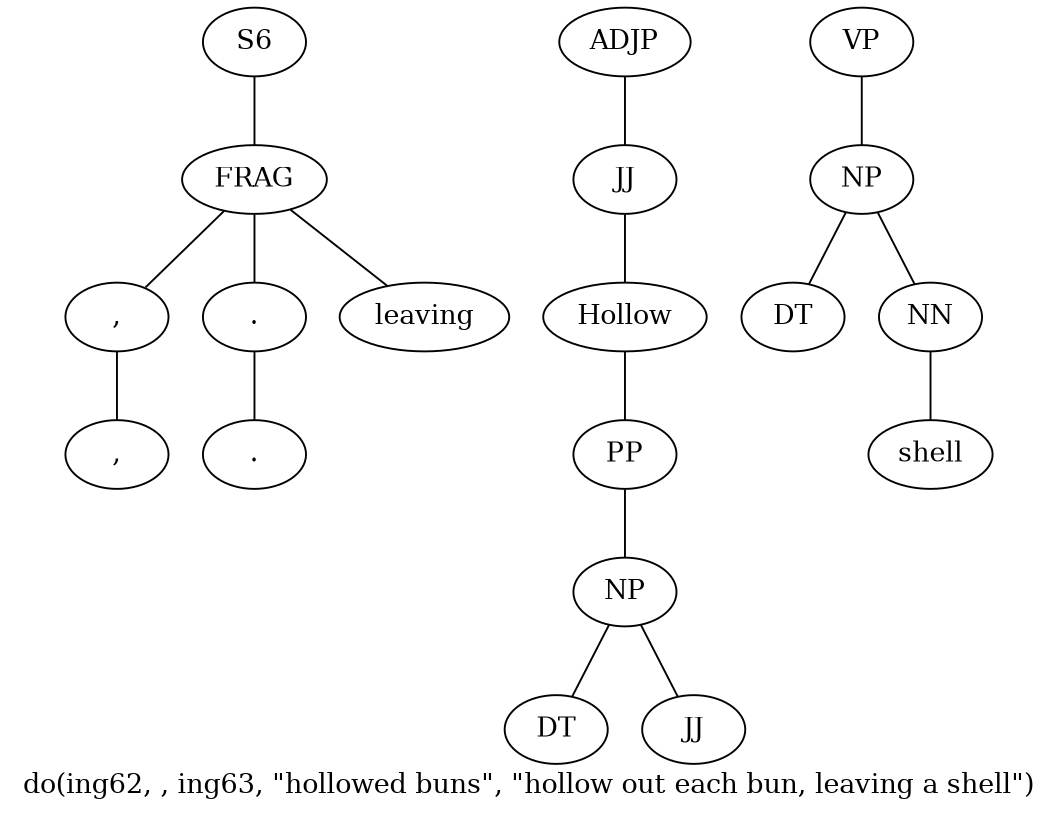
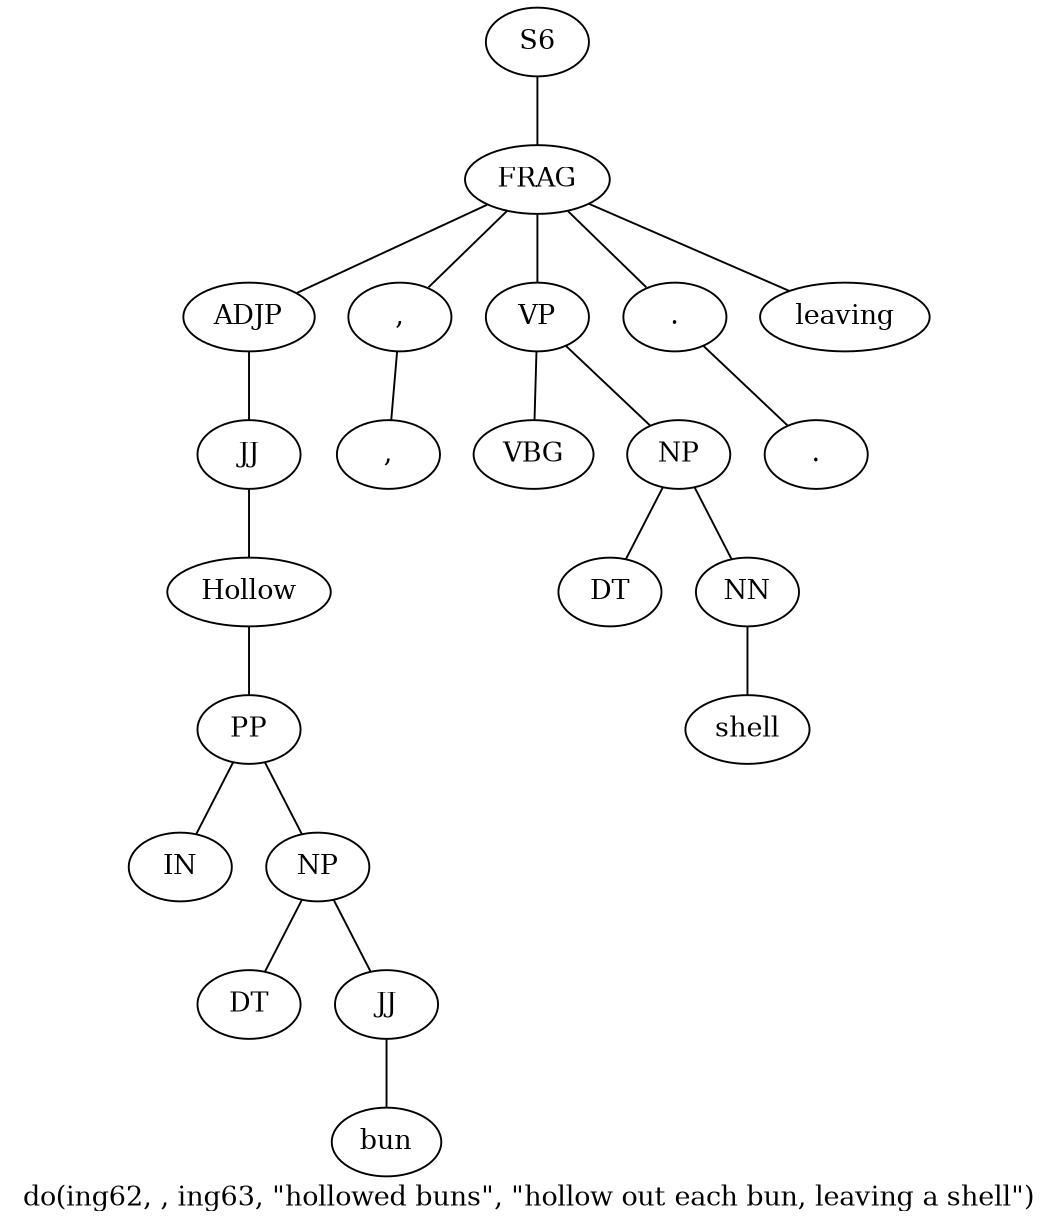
none -> (537, 248)
none -> (392, 249)
none -> (534, 455)
none -> (180, 867)
none -> (387, 1142)
